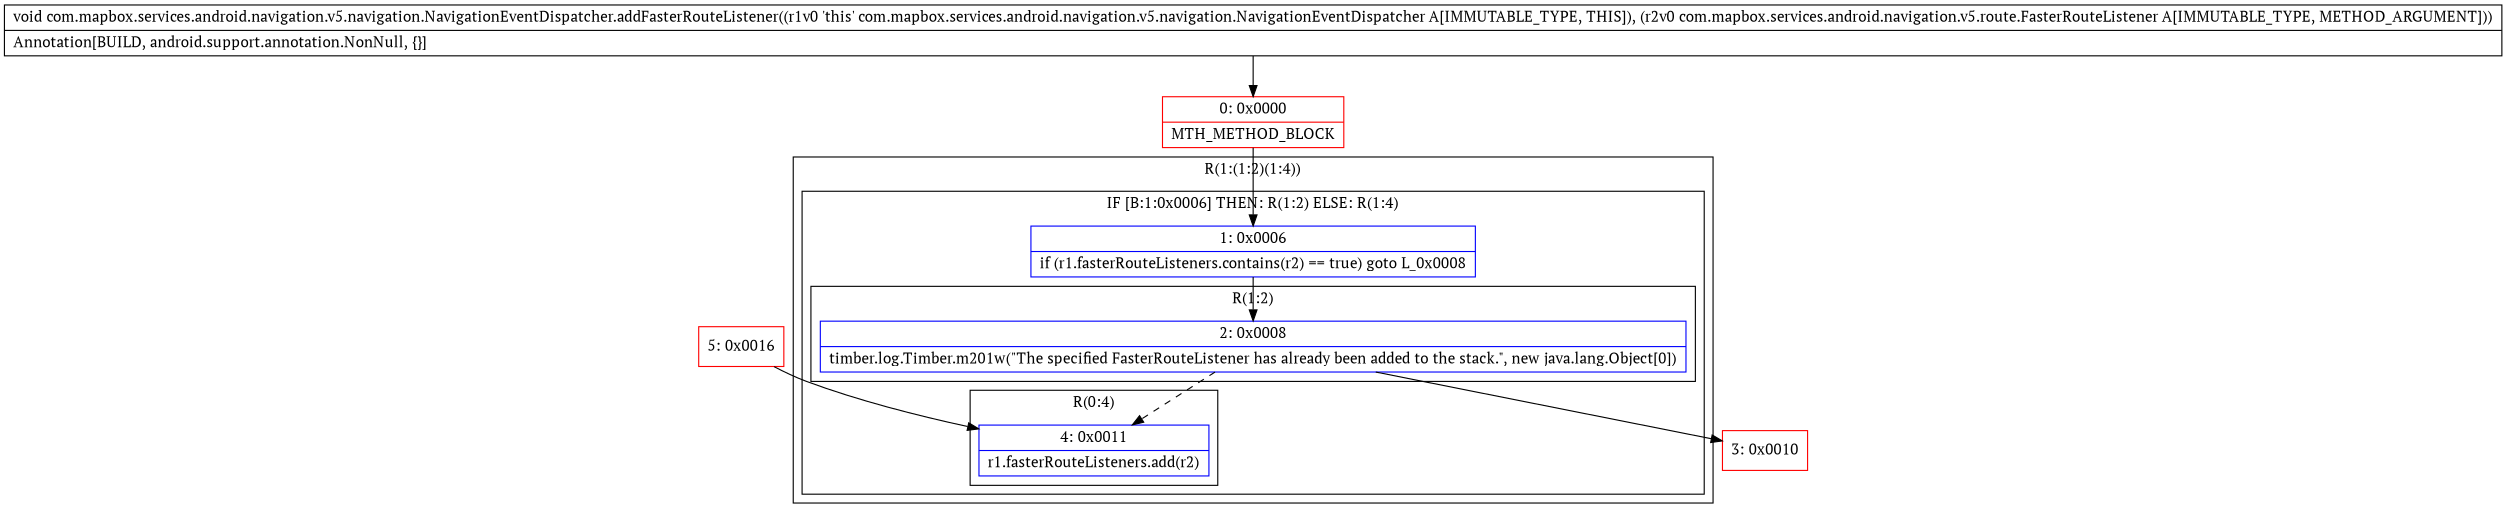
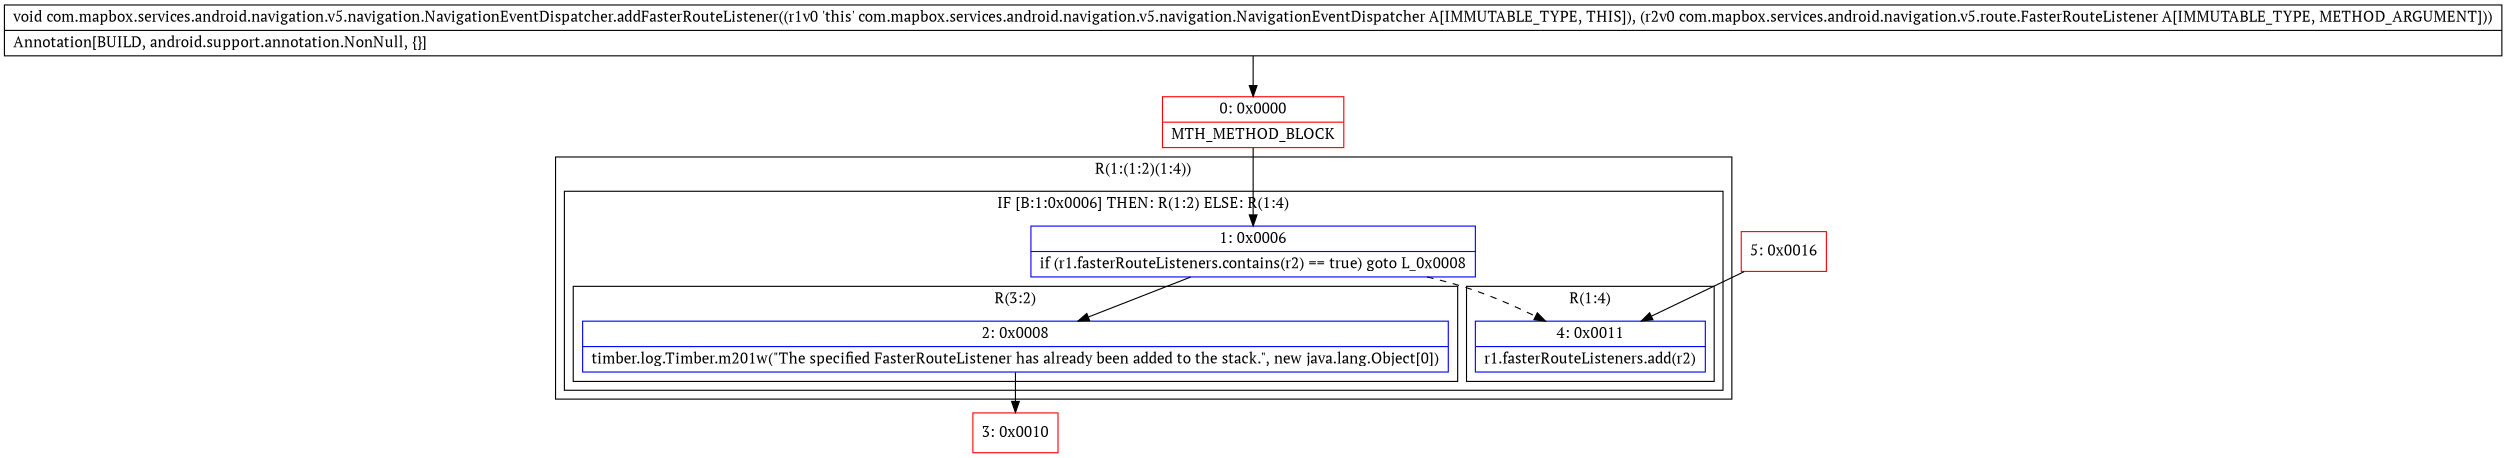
(1253, 299) -> (1015, 299)
(1175, 398) -> (1483, 293)
(1094, 403) -> (1590, 299)
